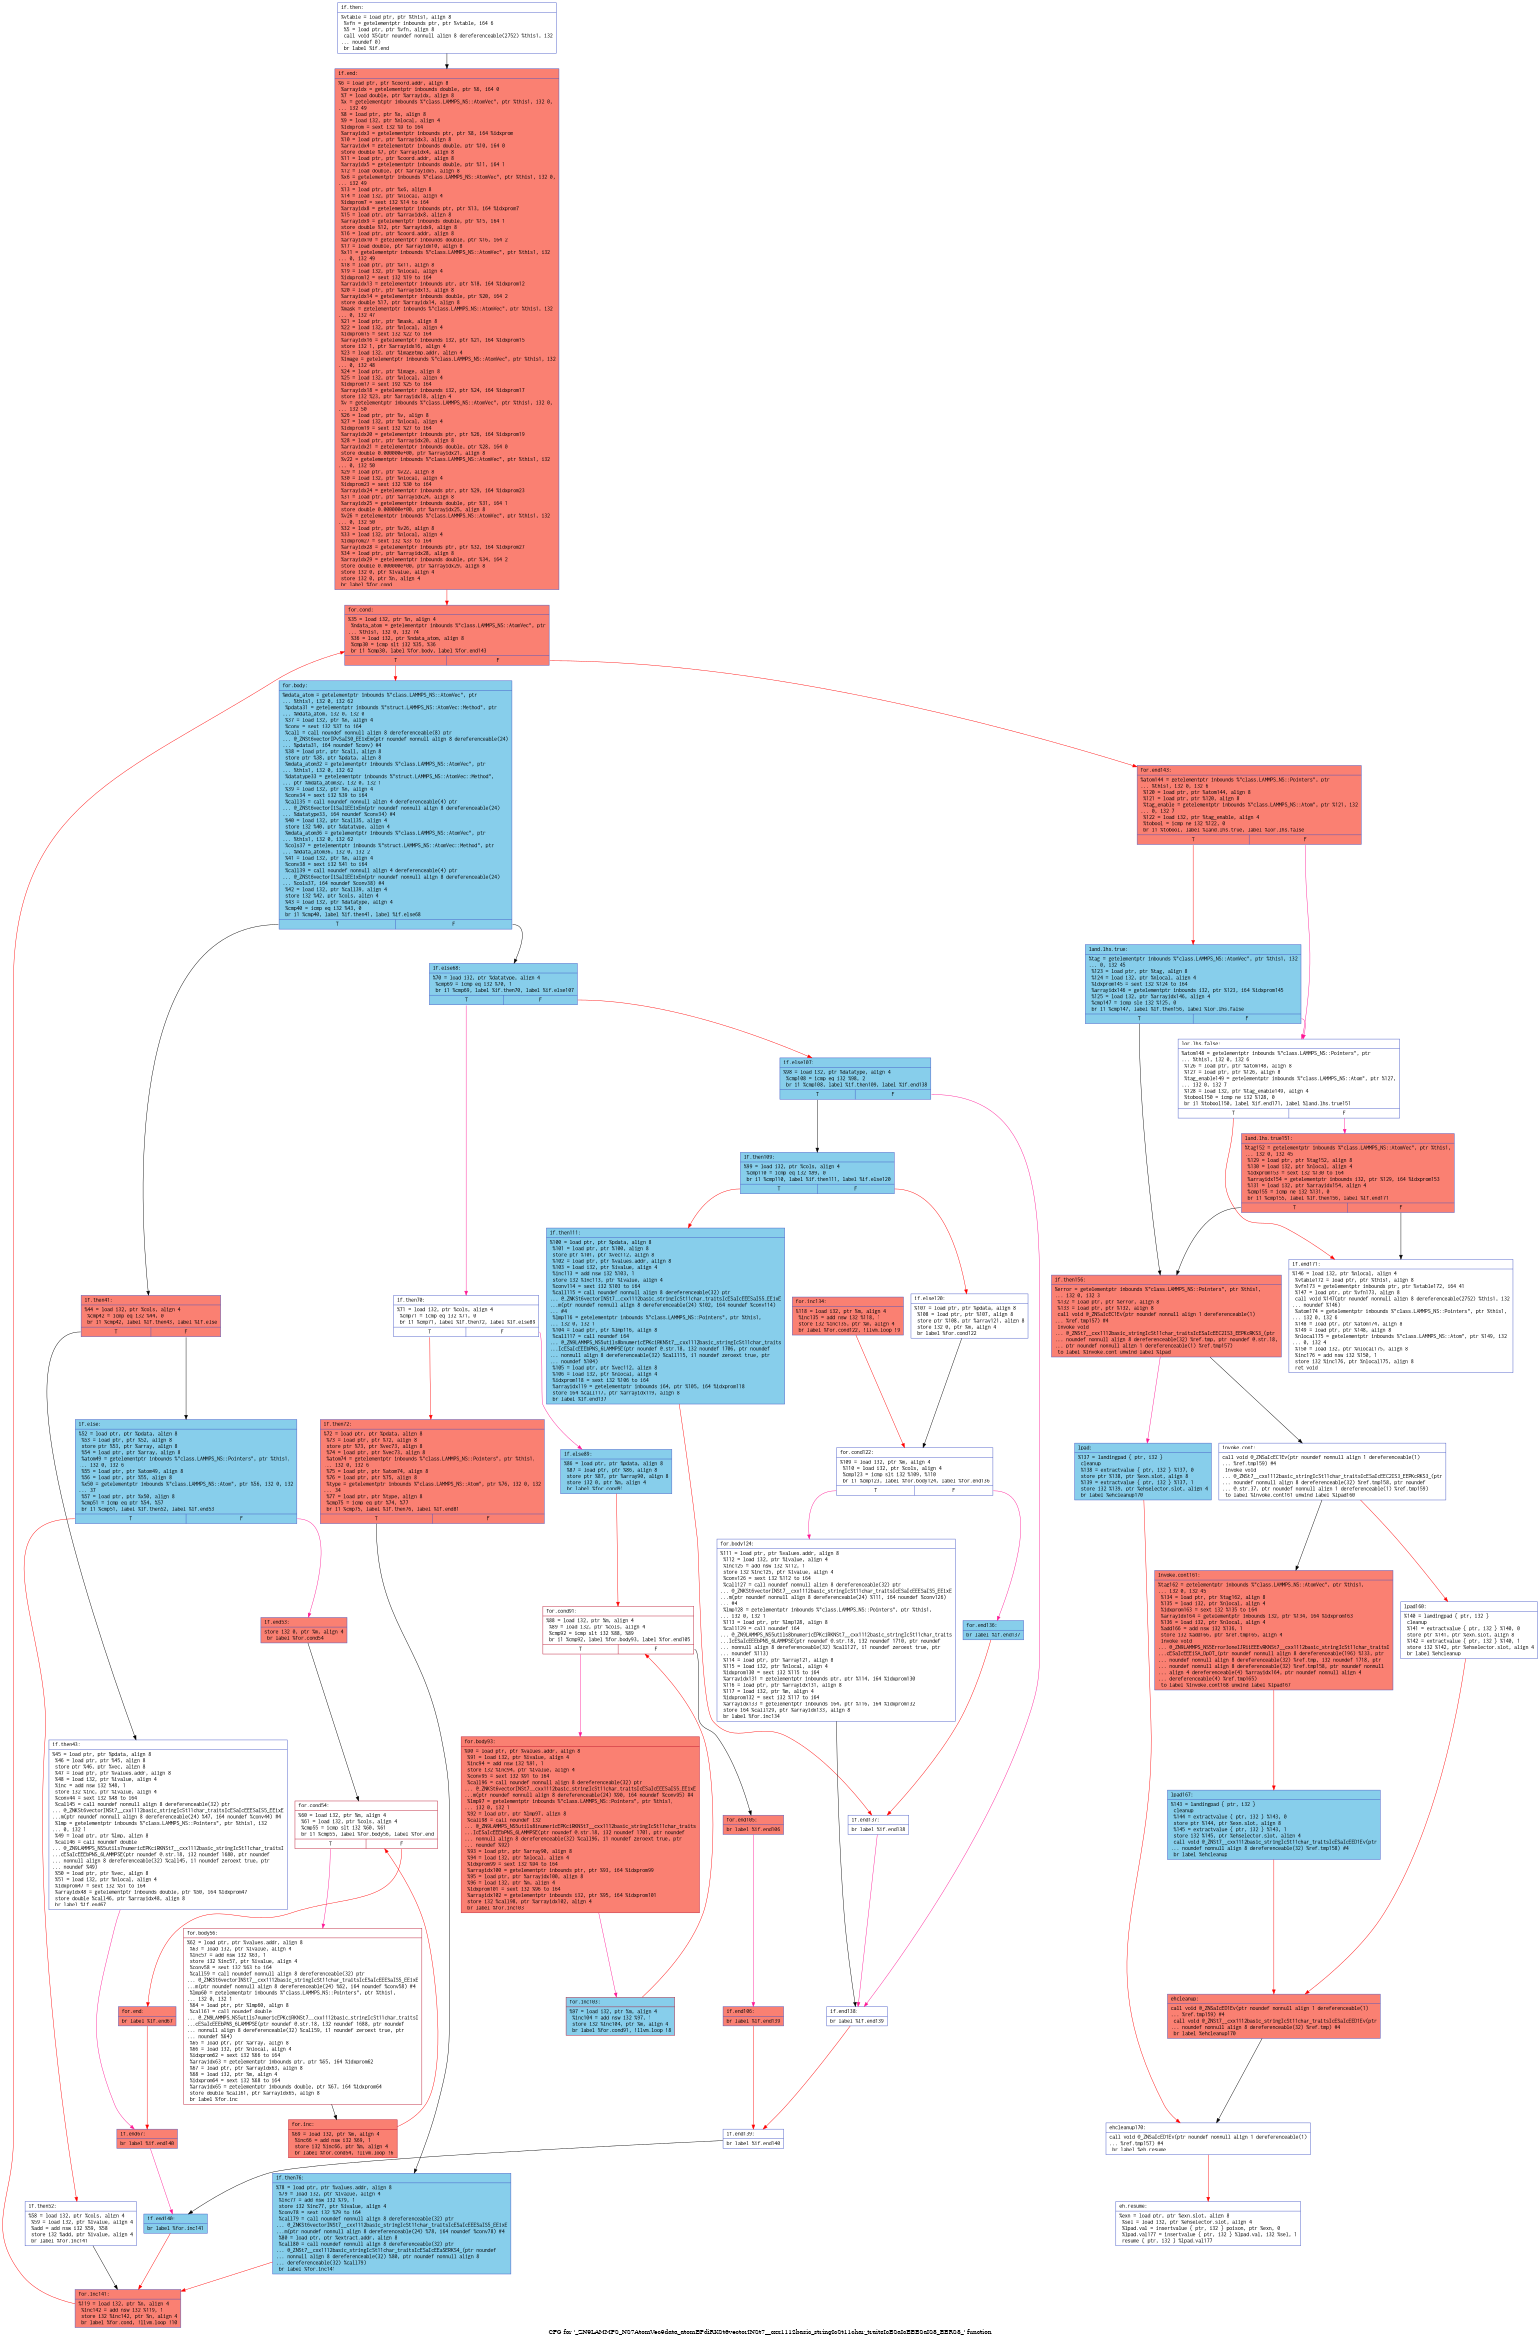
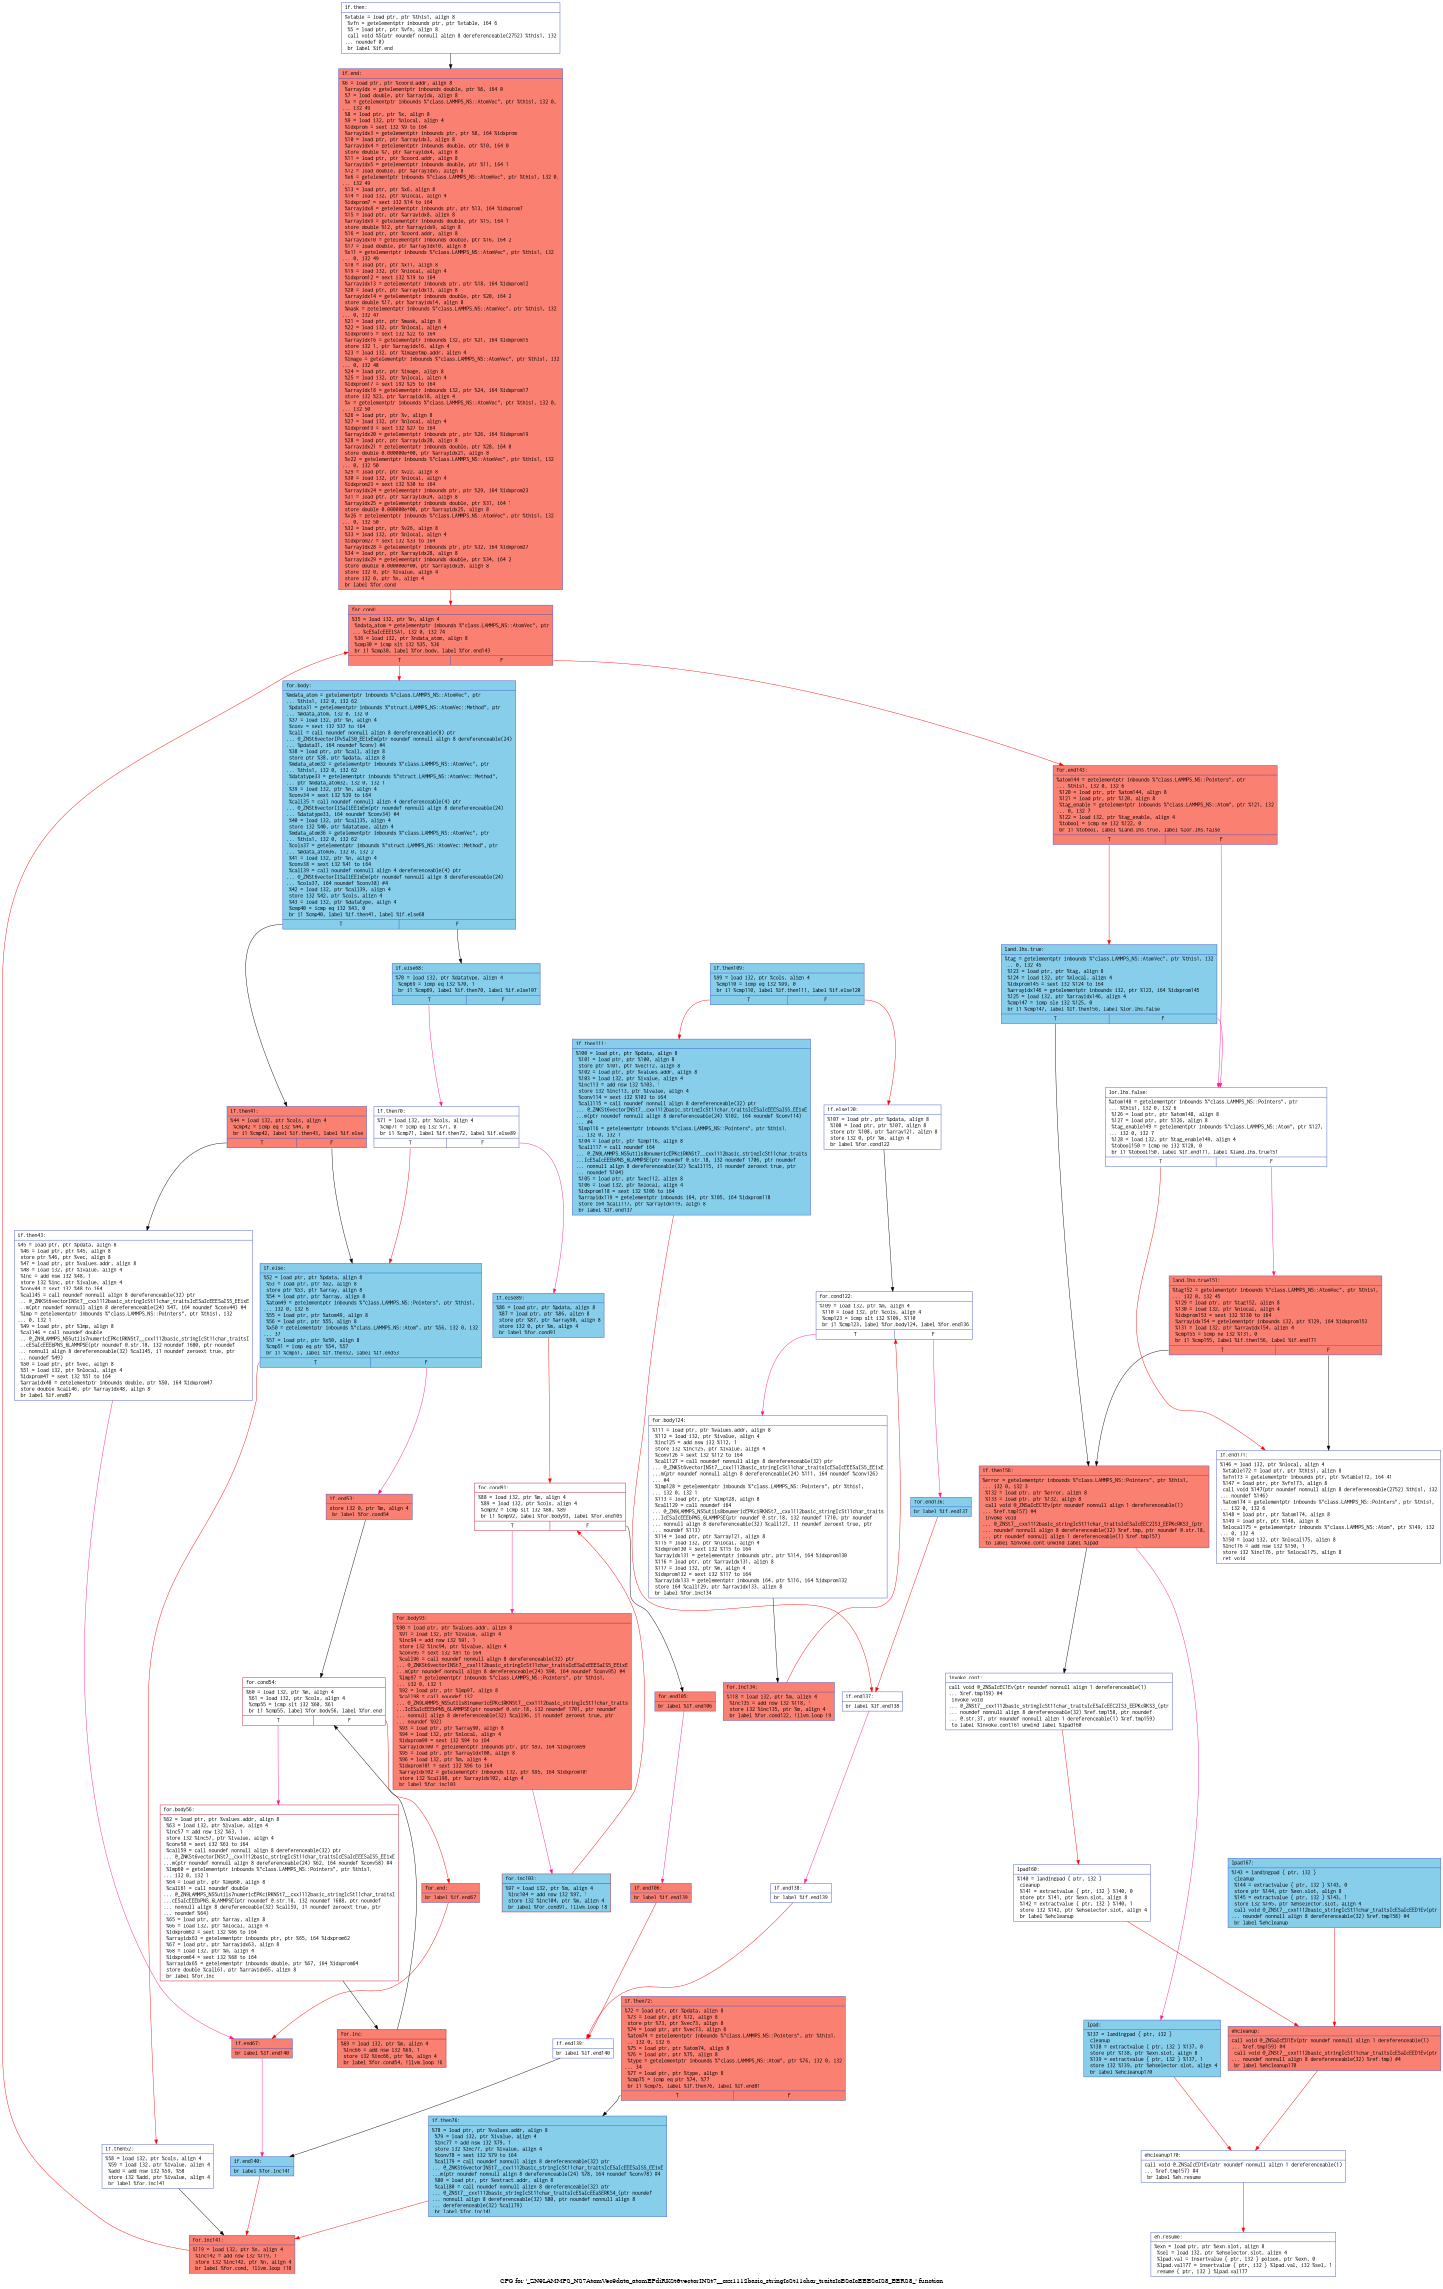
(383, 632) -> (398, 632)
(855, 1079) -> none
(430, 1376) -> (404, 1204)
(1274, 1630) -> none
(841, 1862) -> (775, 1638)
(436, 1992) -> (415, 1867)
(1240, 2079) -> (1288, 2109)
